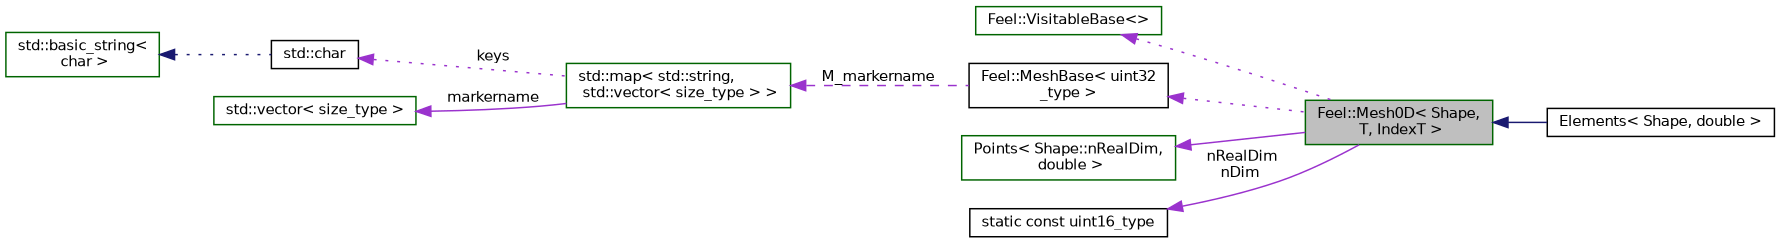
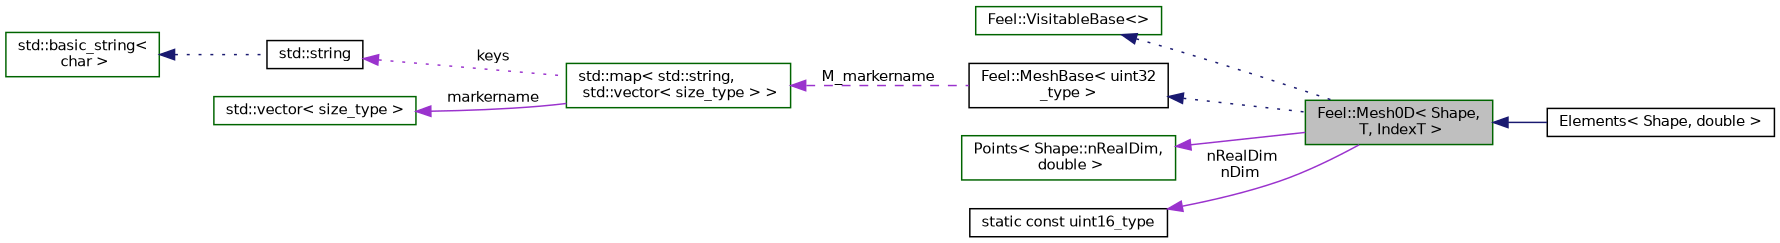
(315, 55) -> (315, 55)
(1235, 68) -> (1235, 68)
(1244, 105) -> (1244, 105)
